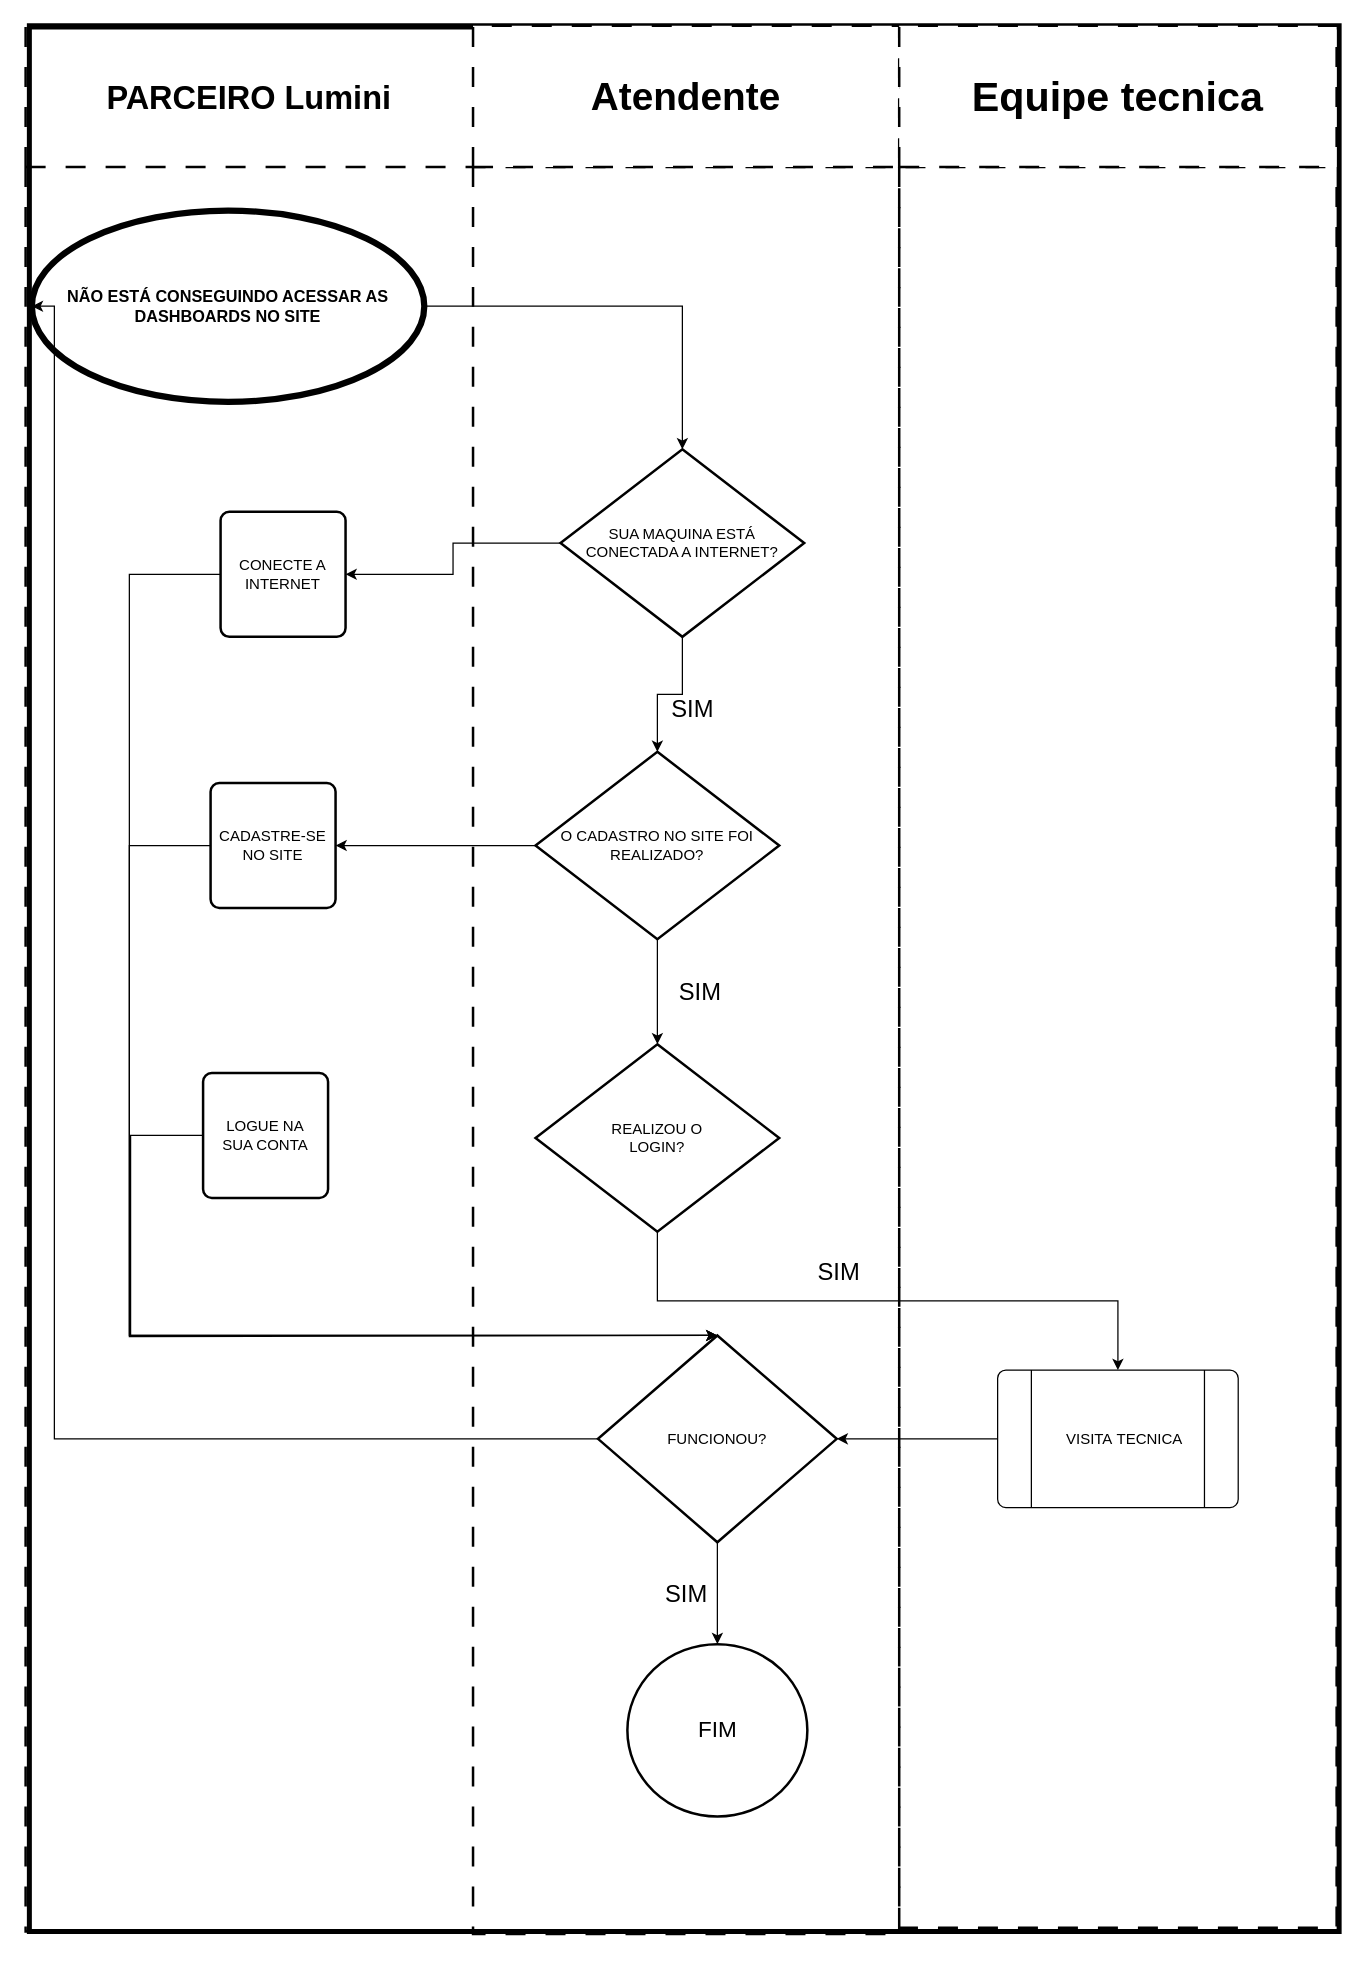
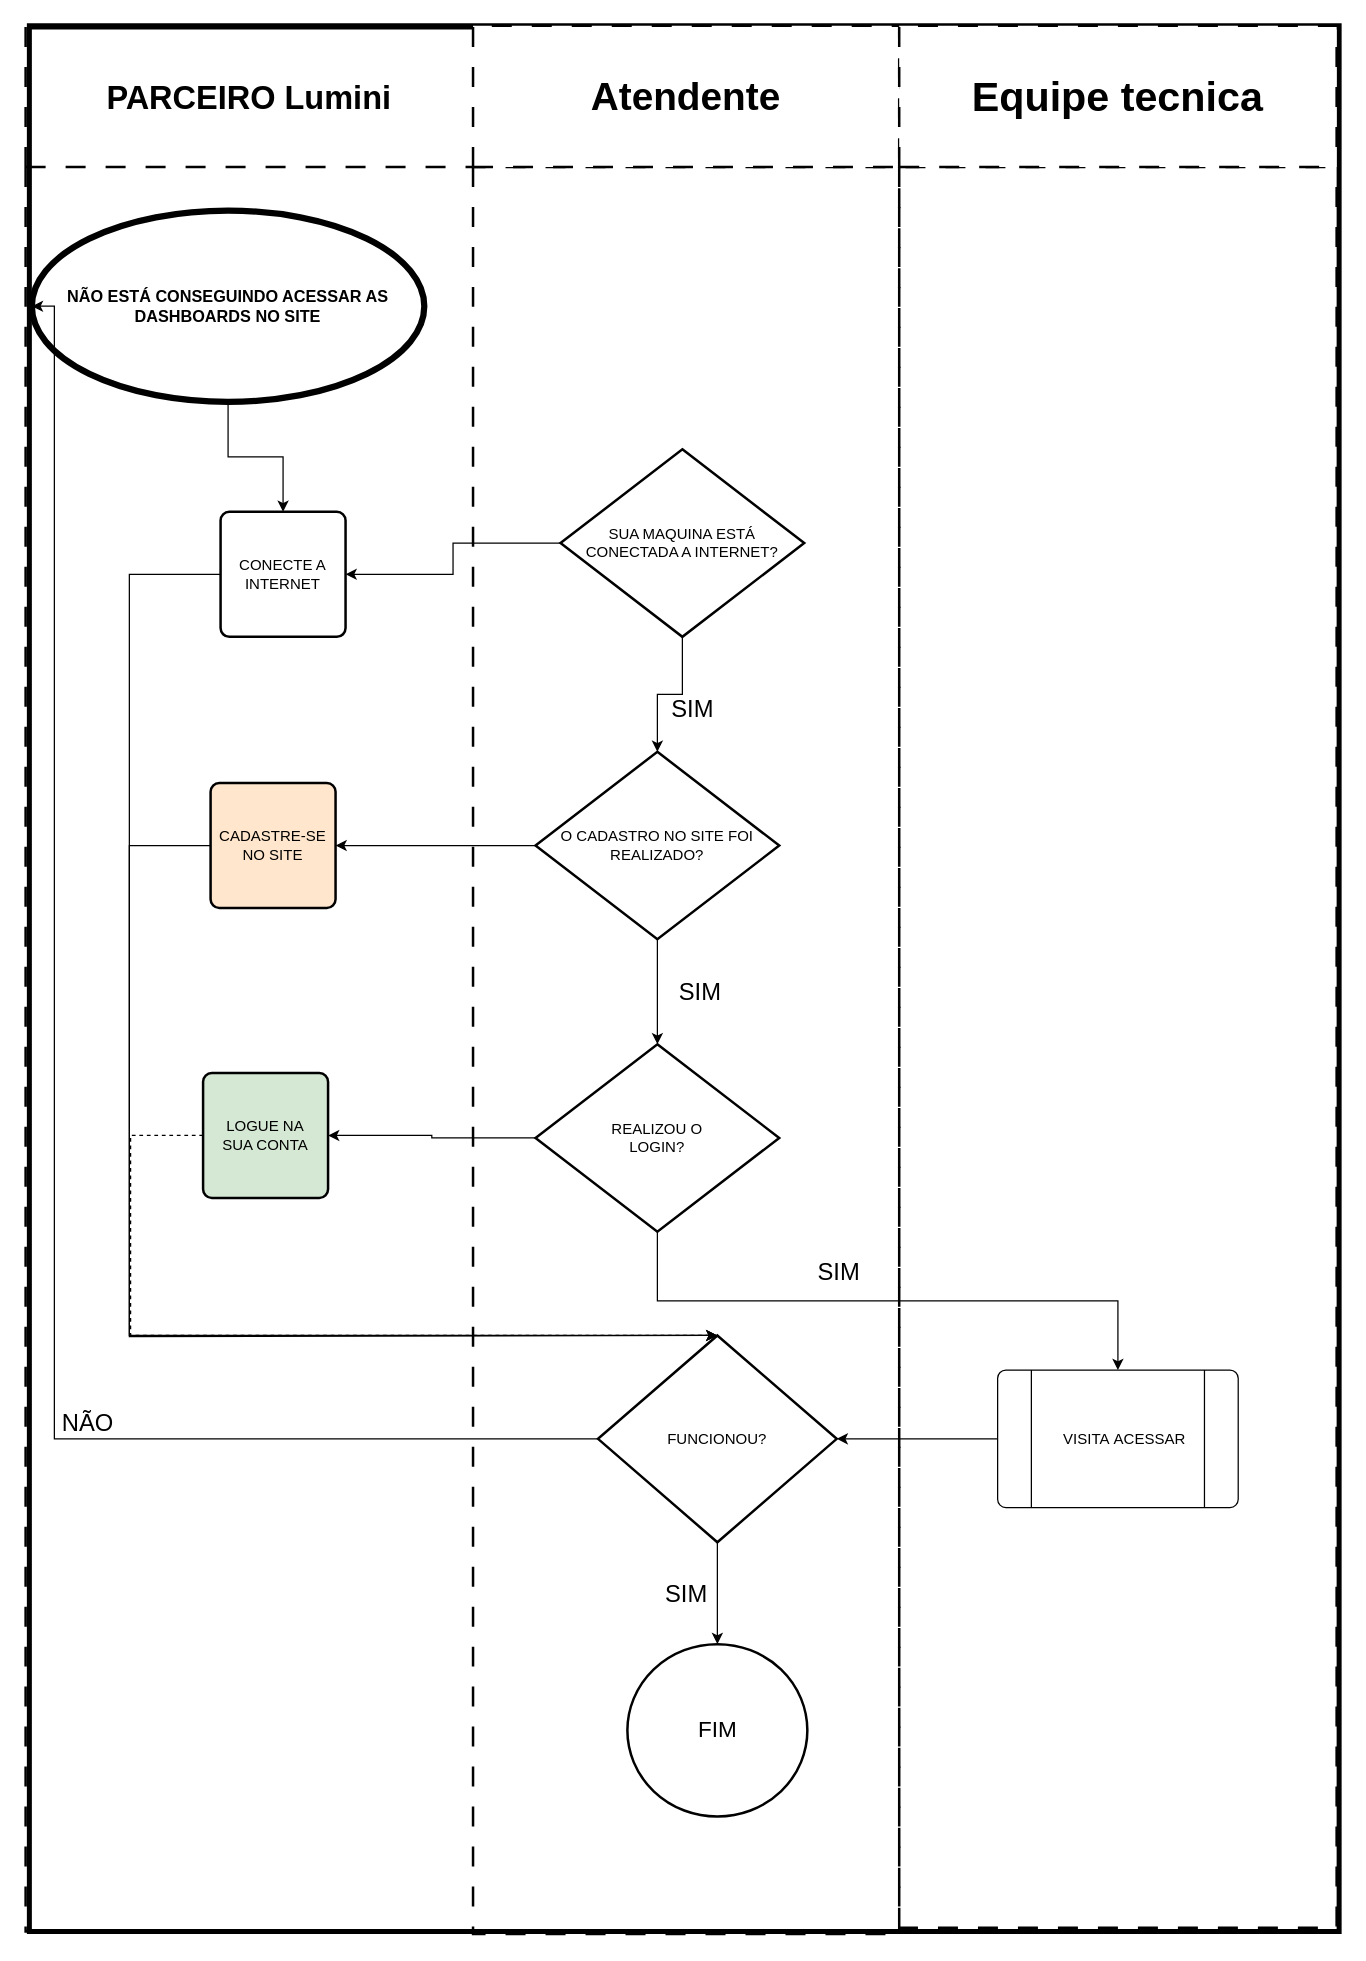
(621, 306) -> (252, 457)
(273, 846) -> (273, 846)
(166, 1136) -> (166, 1136)
(266, 1136) -> (266, 1136)
none -> (435, 1138)
none -> (88, 1424)
(1125, 1439) -> (1125, 1439)
